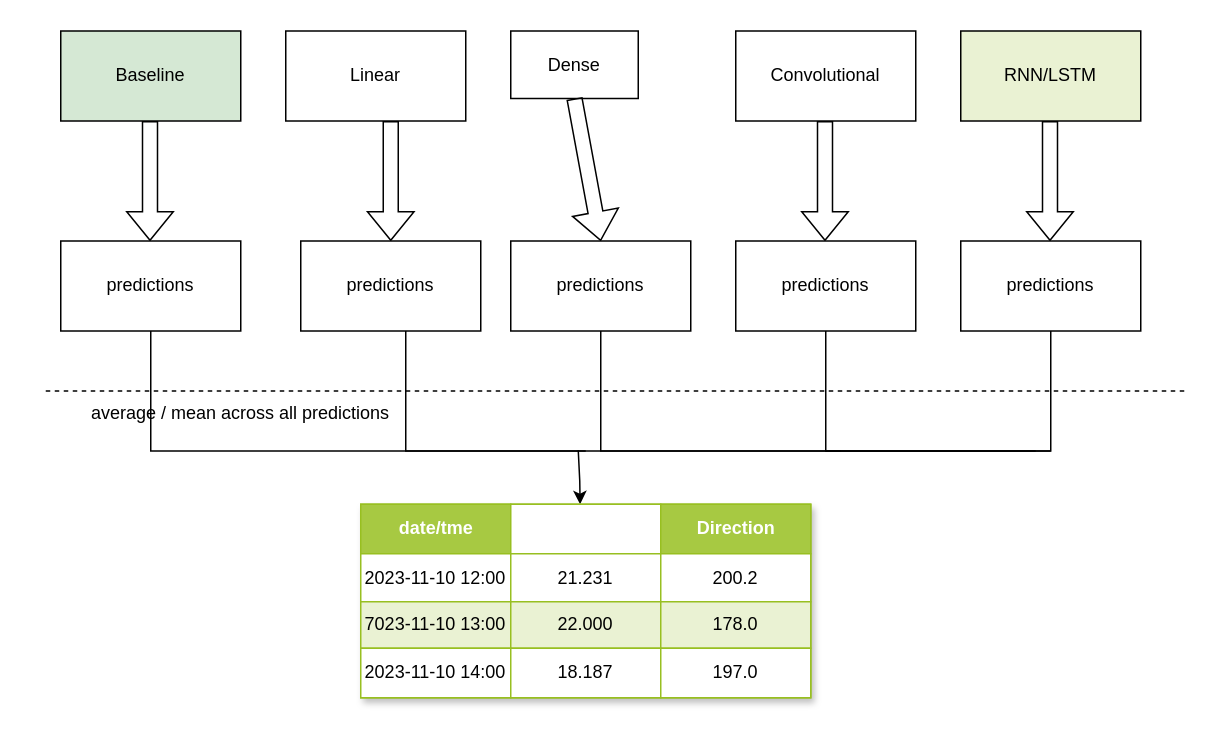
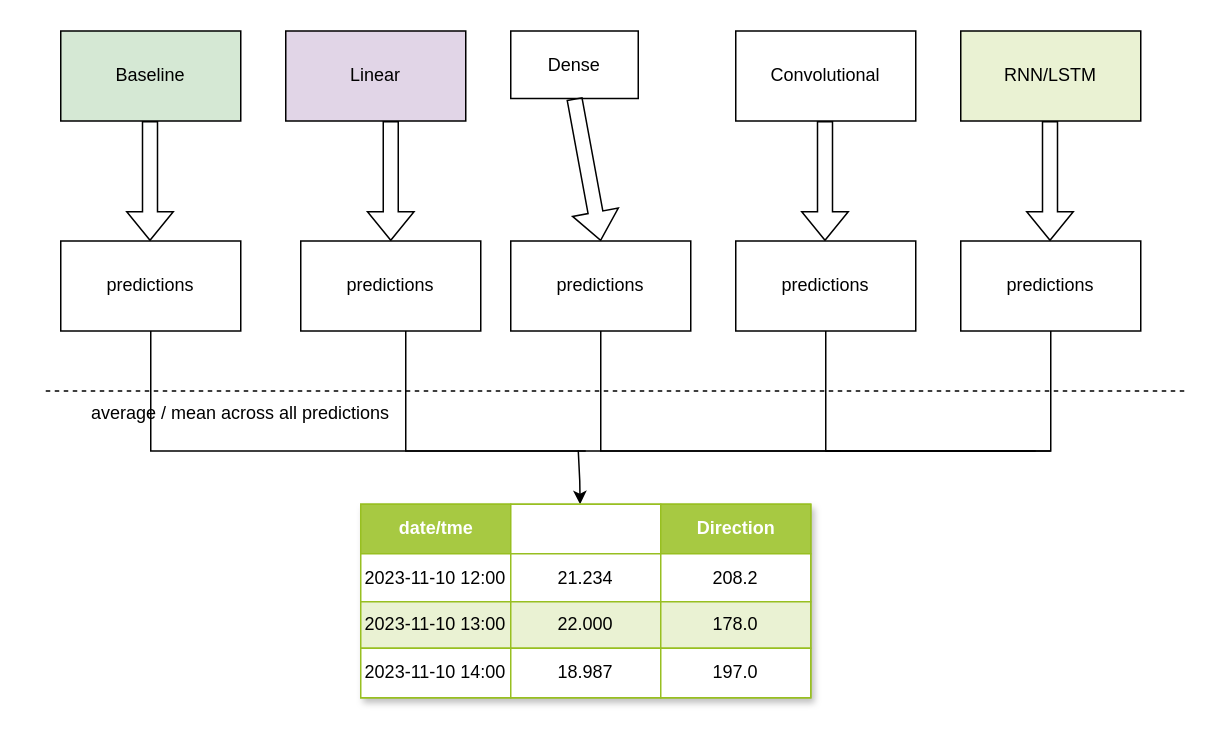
(376, 76) -> (376, 76)
(586, 578) -> (586, 578)
(736, 578) -> (736, 578)
(436, 625) -> (436, 625)
(586, 673) -> (586, 673)
